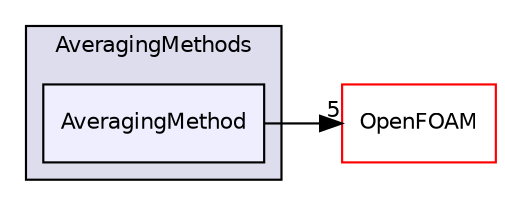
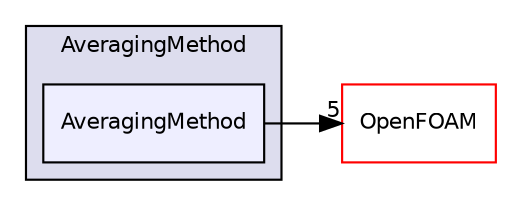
(154, 47) -> (154, 47)
